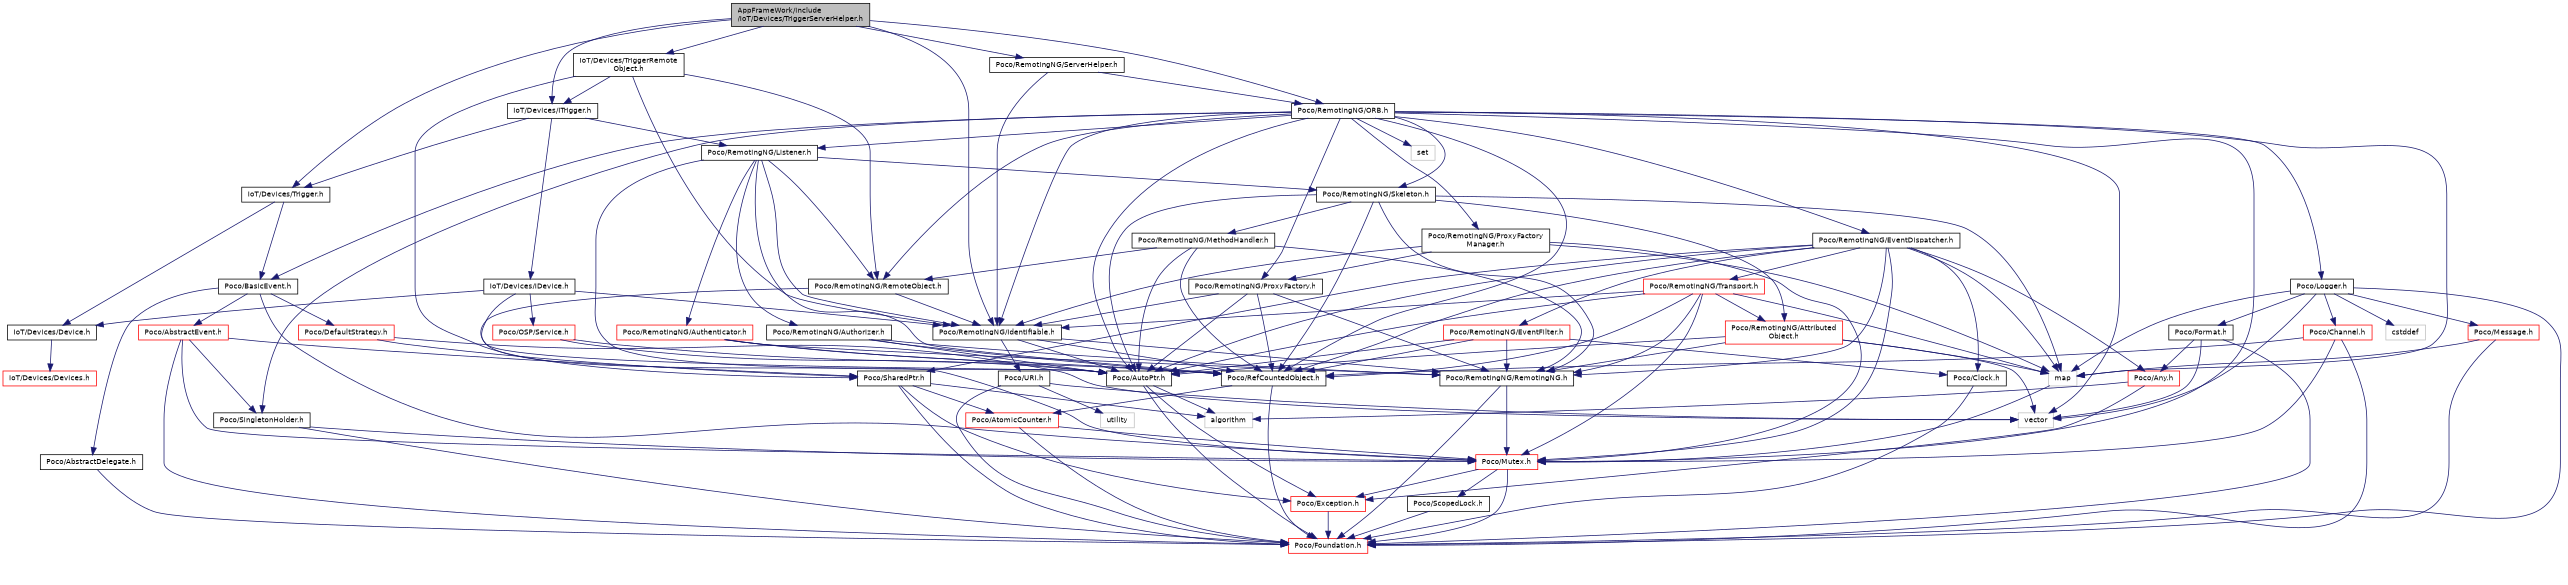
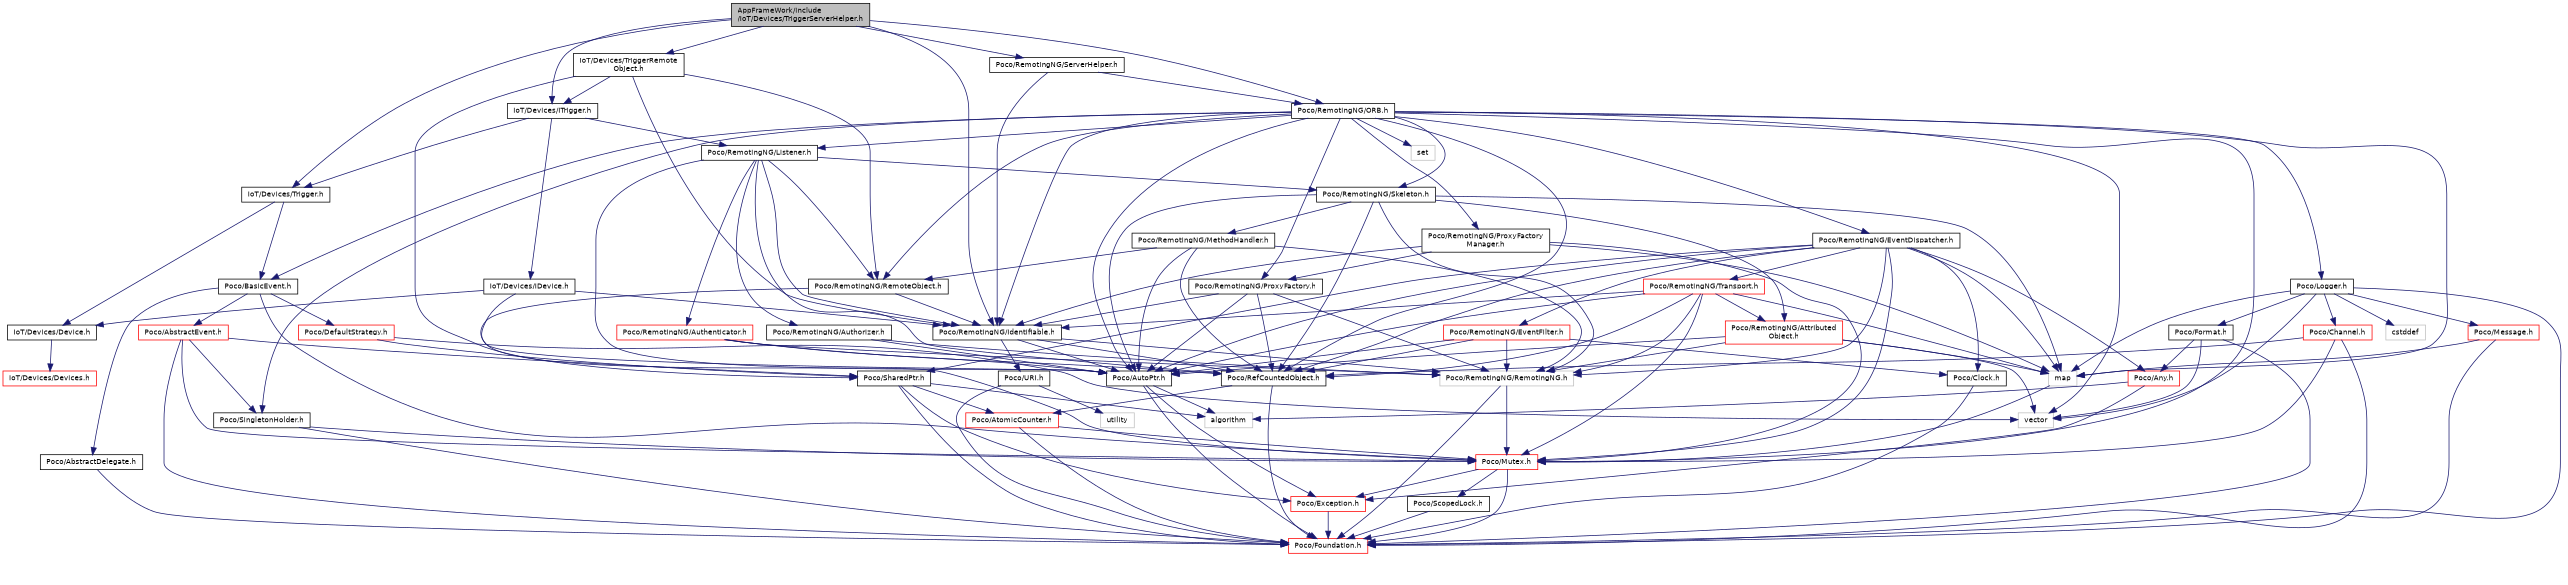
(534, 333) -> none
(1041, 359) -> none
(1507, 378) -> (1507, 378)
(1530, 412) -> none
